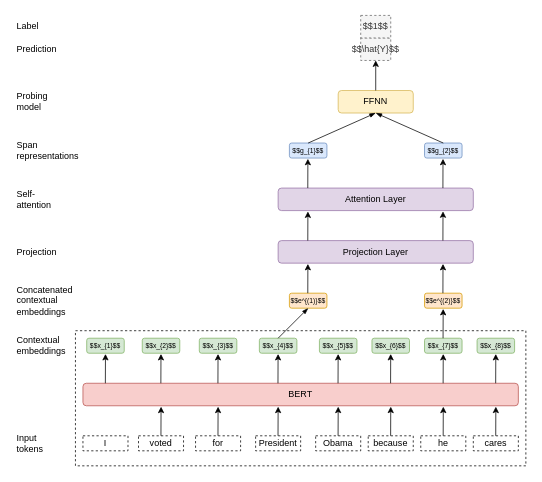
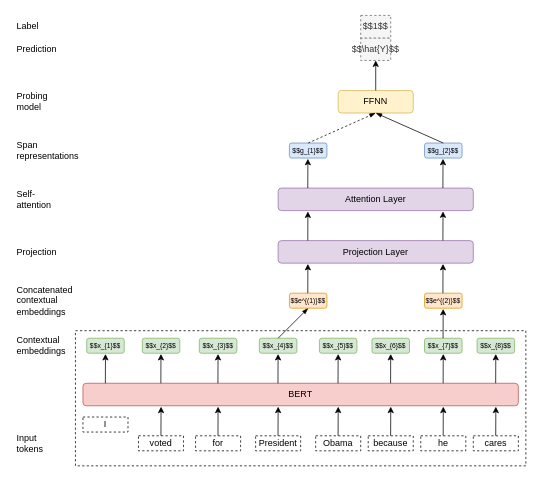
(339, 129) -> (339, 129)
(105, 443) -> (105, 424)
